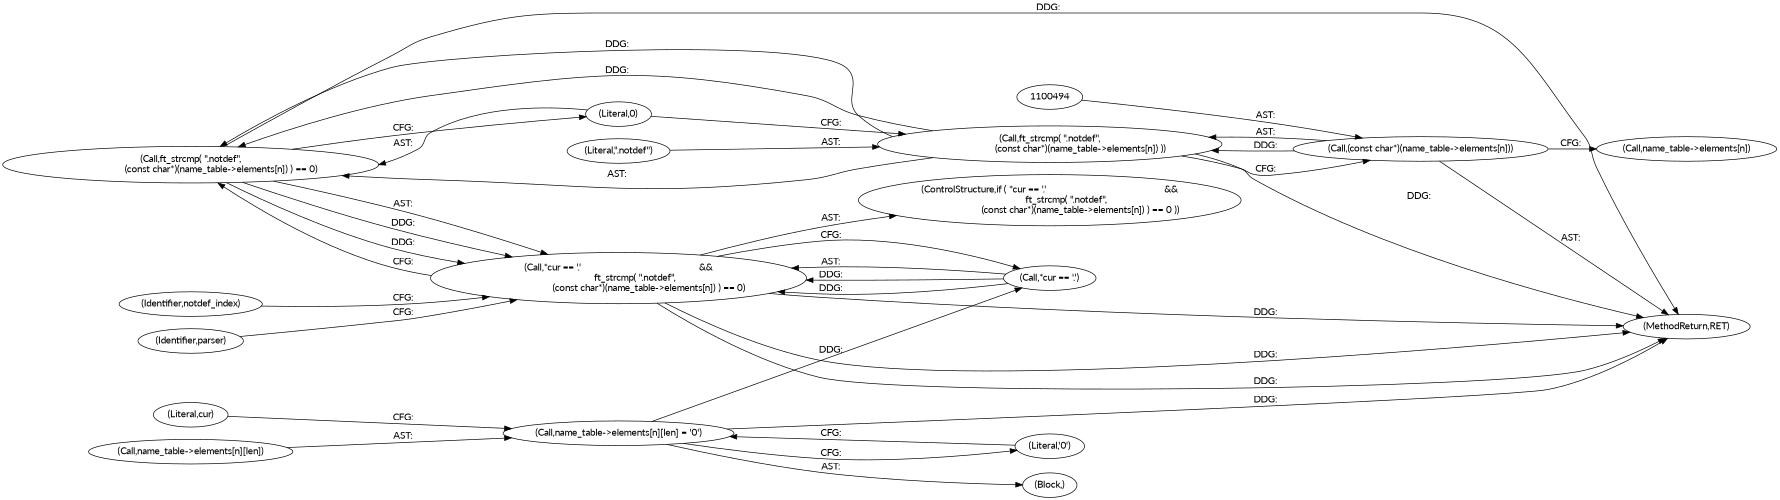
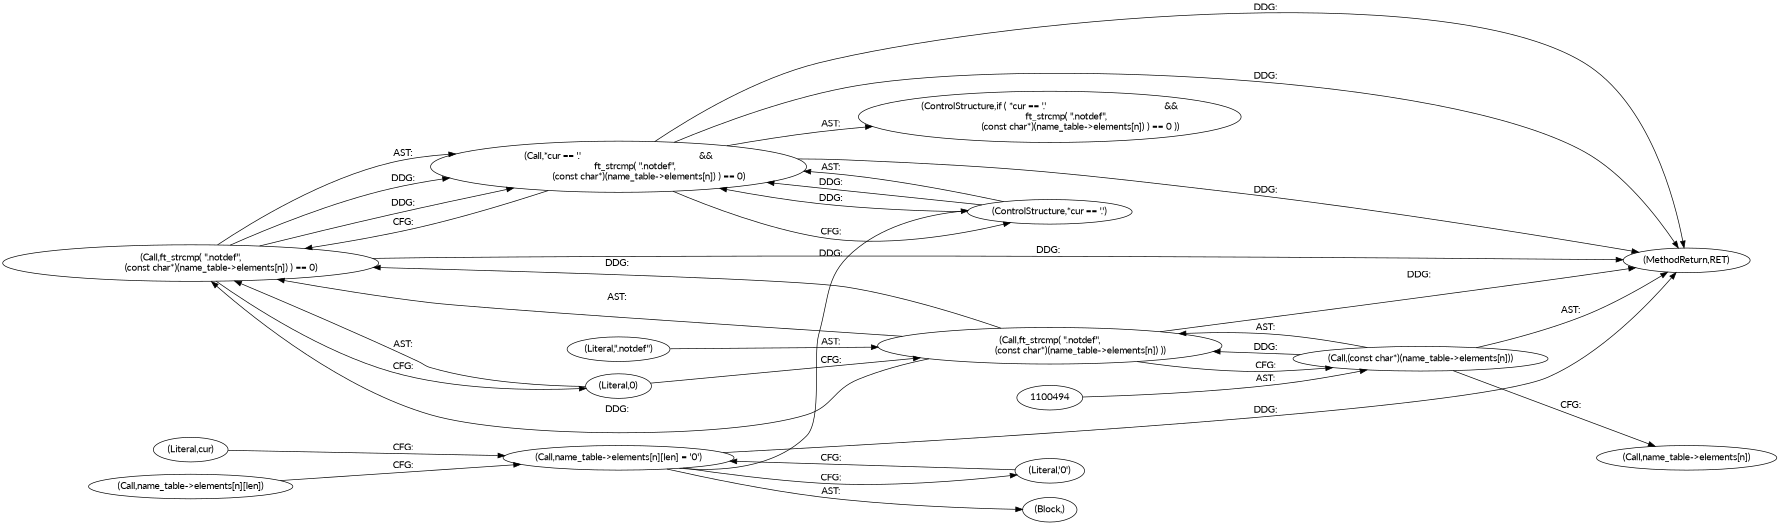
(1050, 278) -> (1050, 212)
(191, 304) -> none
(191, 341) -> none
(405, 436) -> (405, 466)
